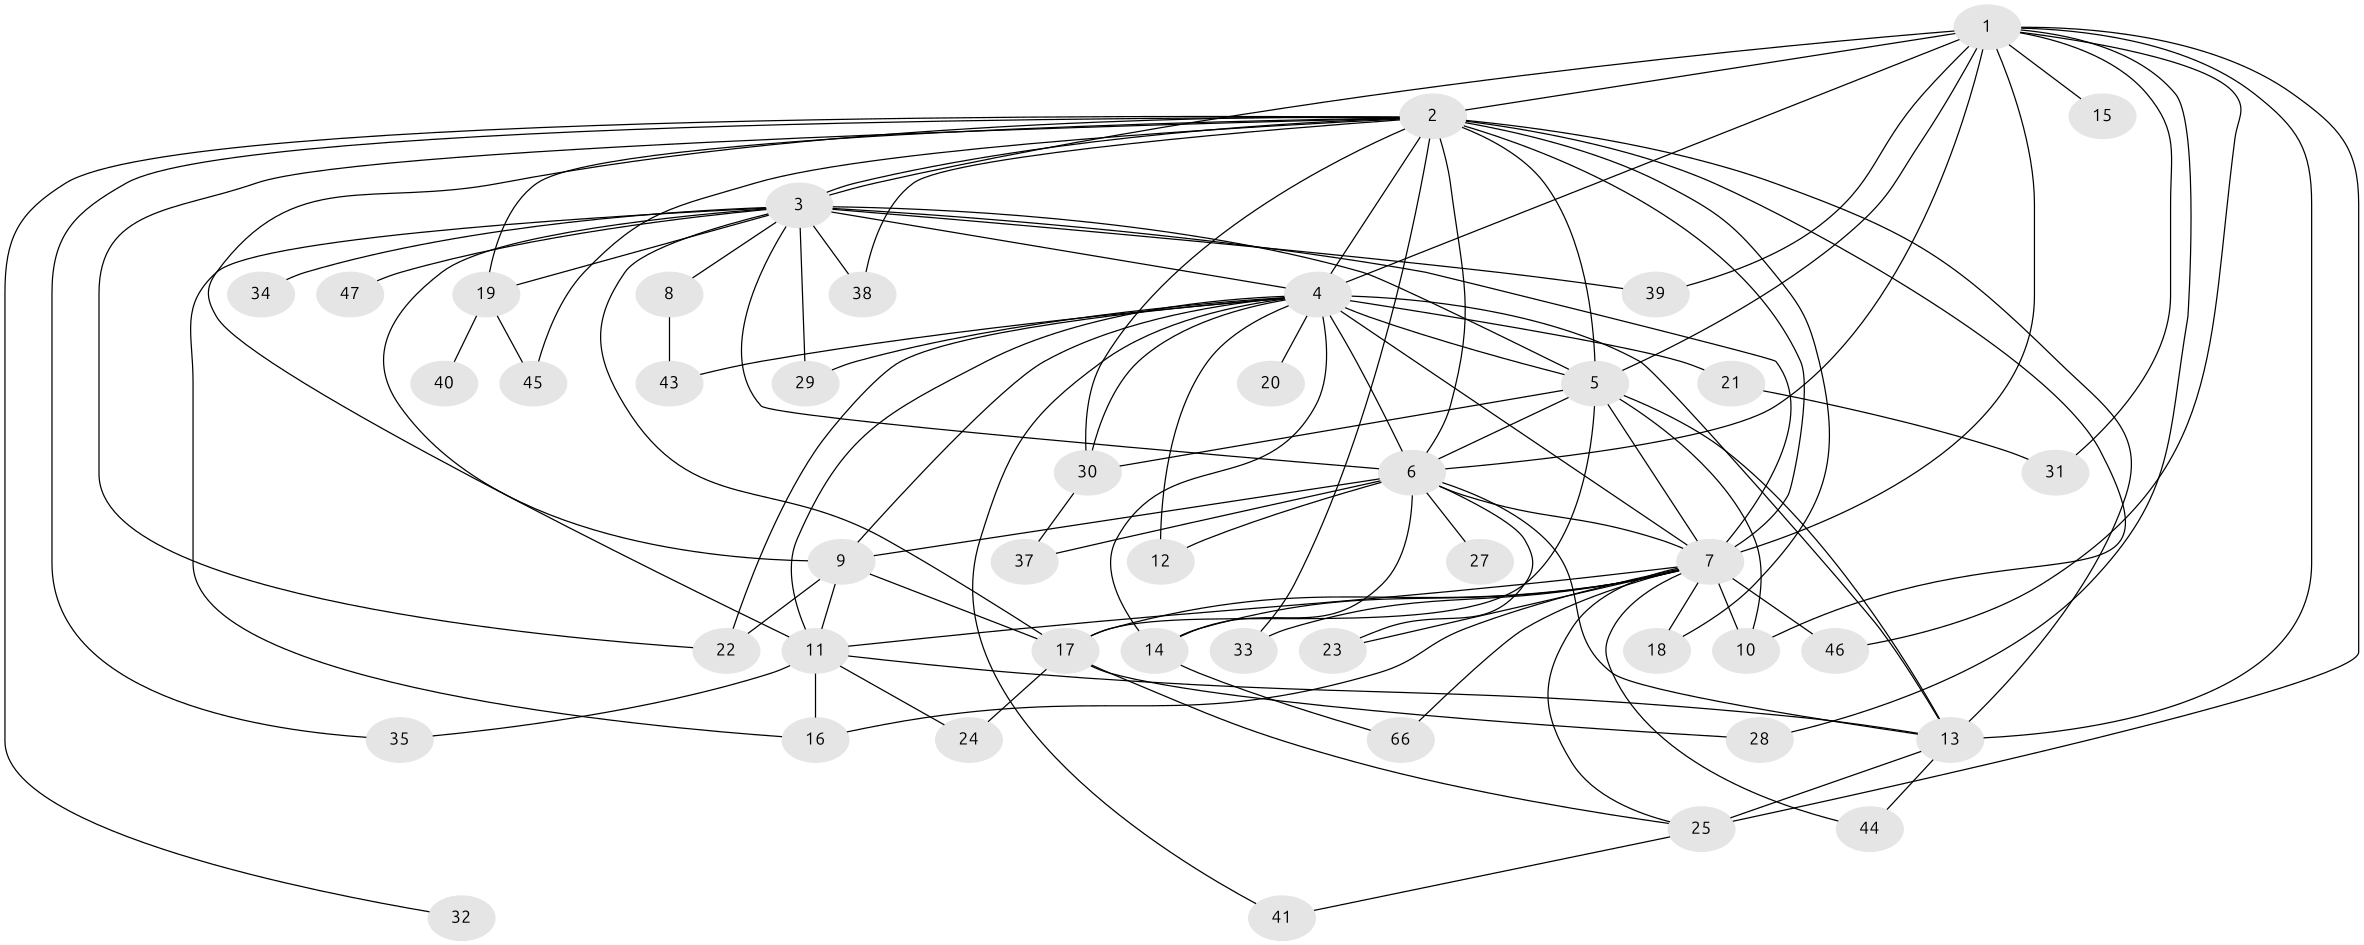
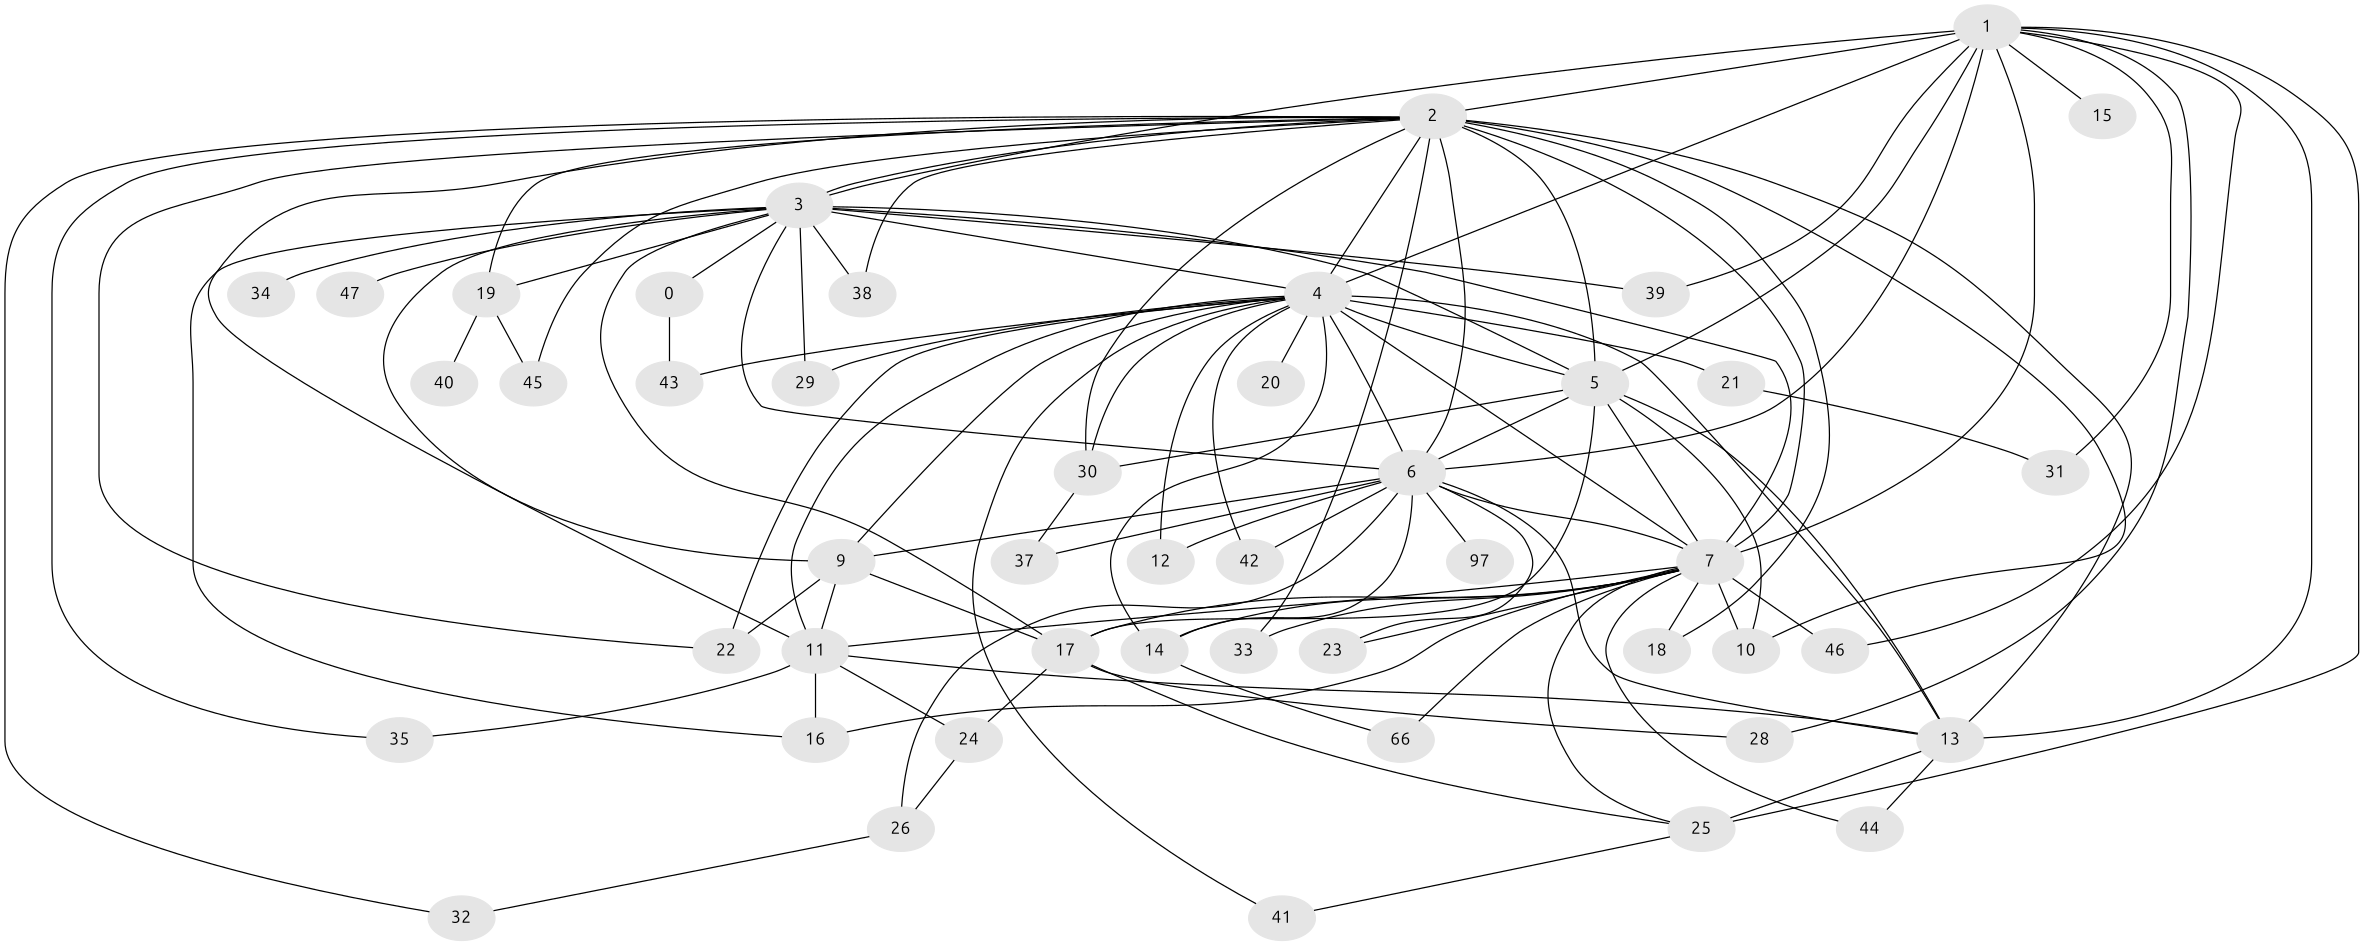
(669, 295) -> (669, 295)
none -> (1250, 562)
(1480, 562) -> (1480, 562)
none -> (901, 829)
